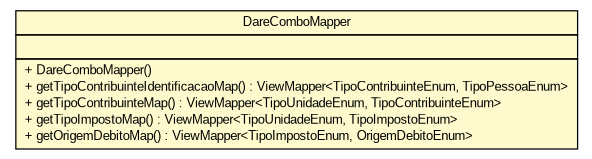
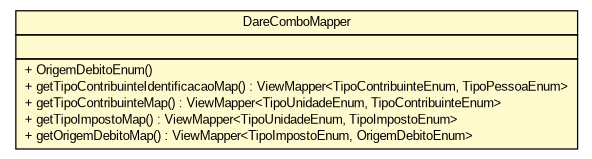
(88, 70) -> (89, 70)
